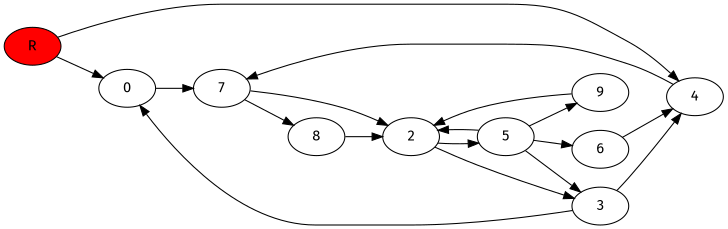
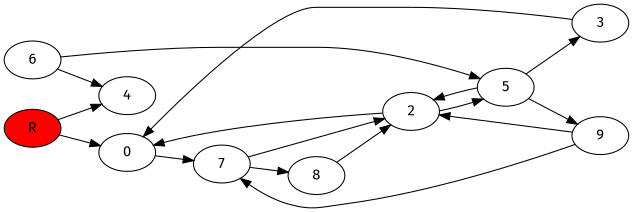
(467, 44) -> (412, 192)
(548, 142) -> (267, 47)
(647, 157) -> none
(499, 173) -> (273, 123)
